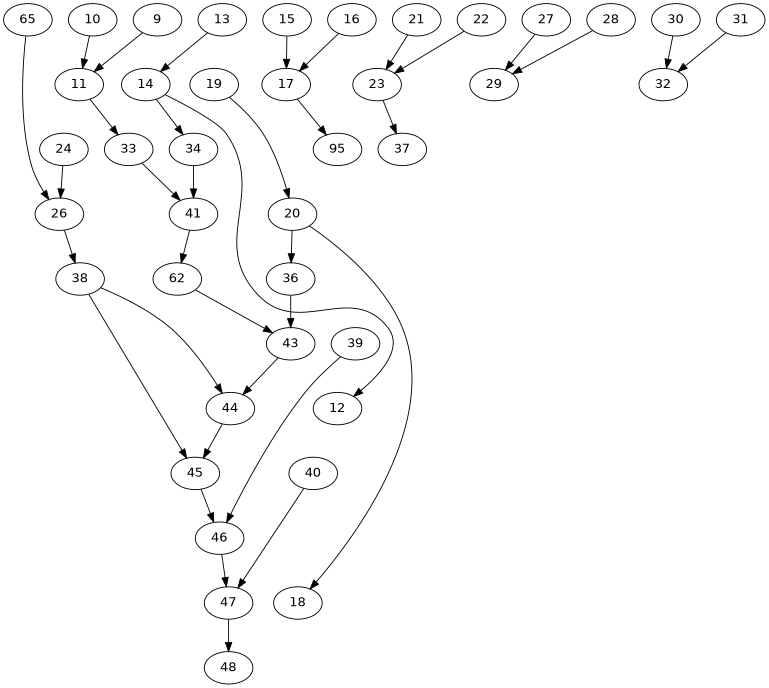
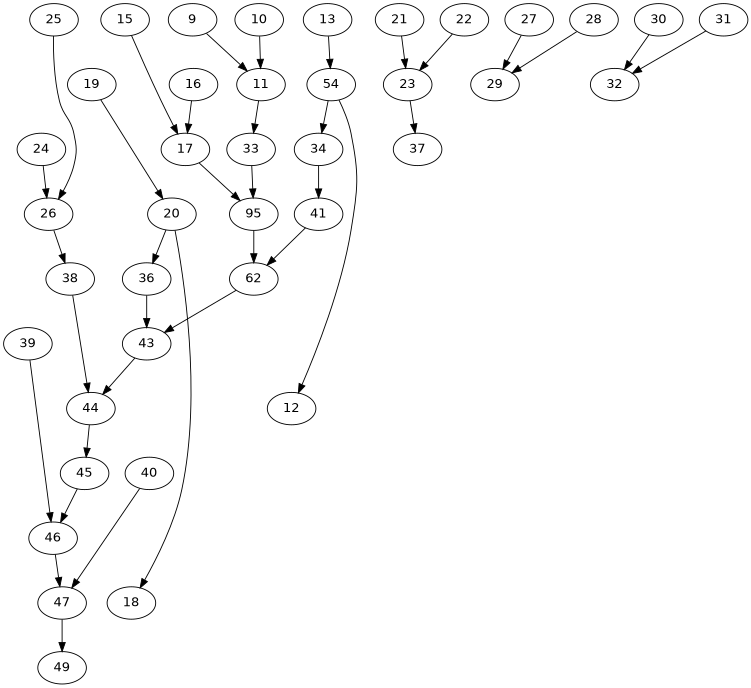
(28, 20) -> (54, 20)
(146, 85) -> (331, 85)
(158, 179) -> (252, 177)
none -> (254, 242)
(135, 372) -> none
(229, 668) -> (62, 668)
